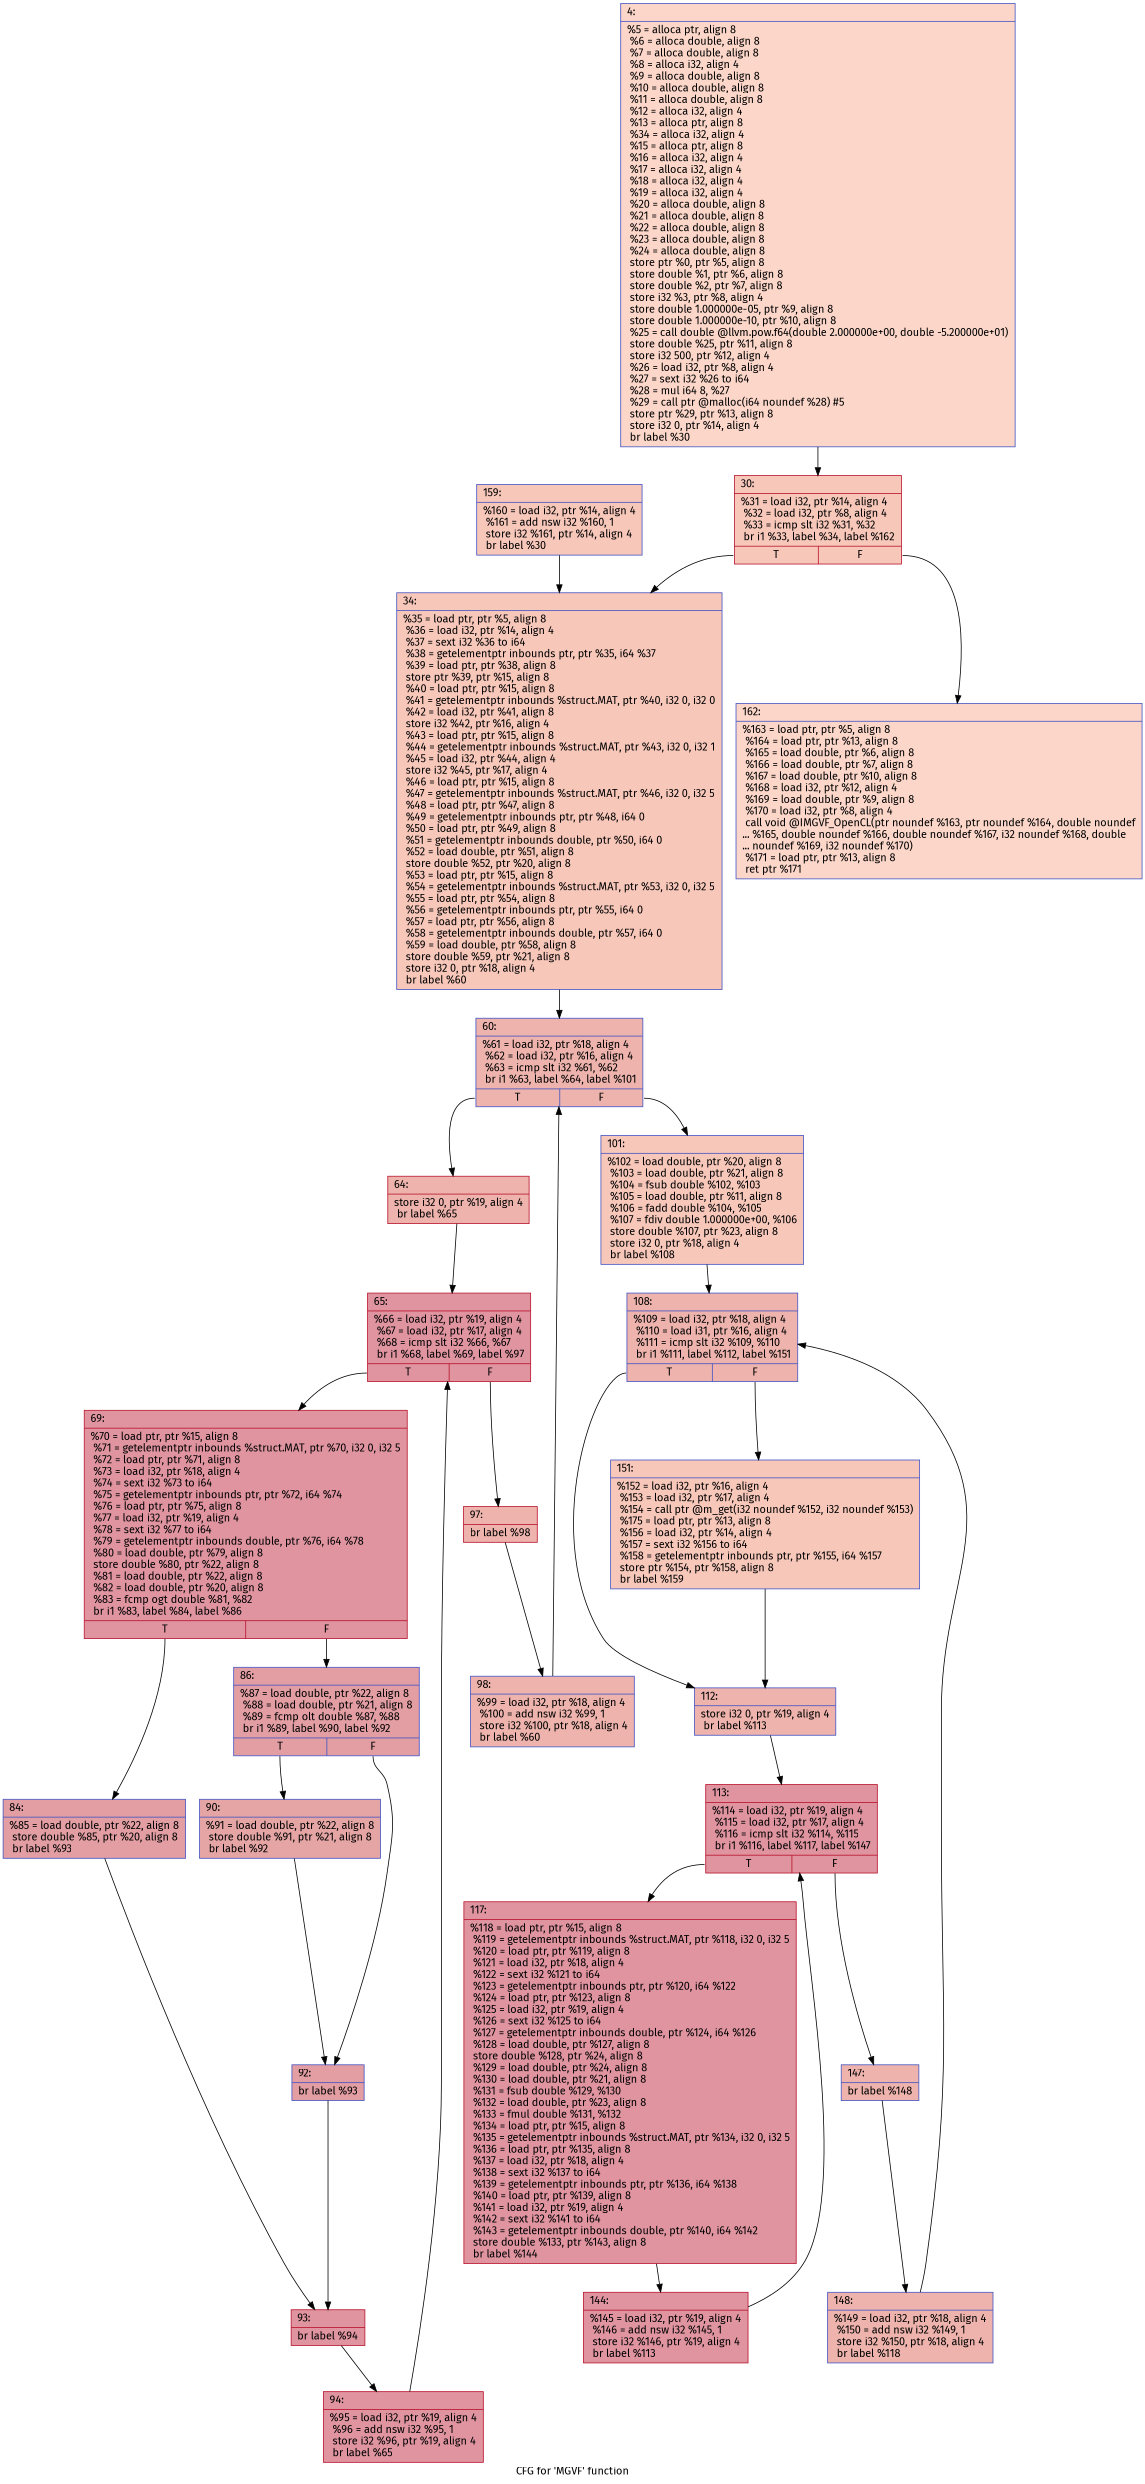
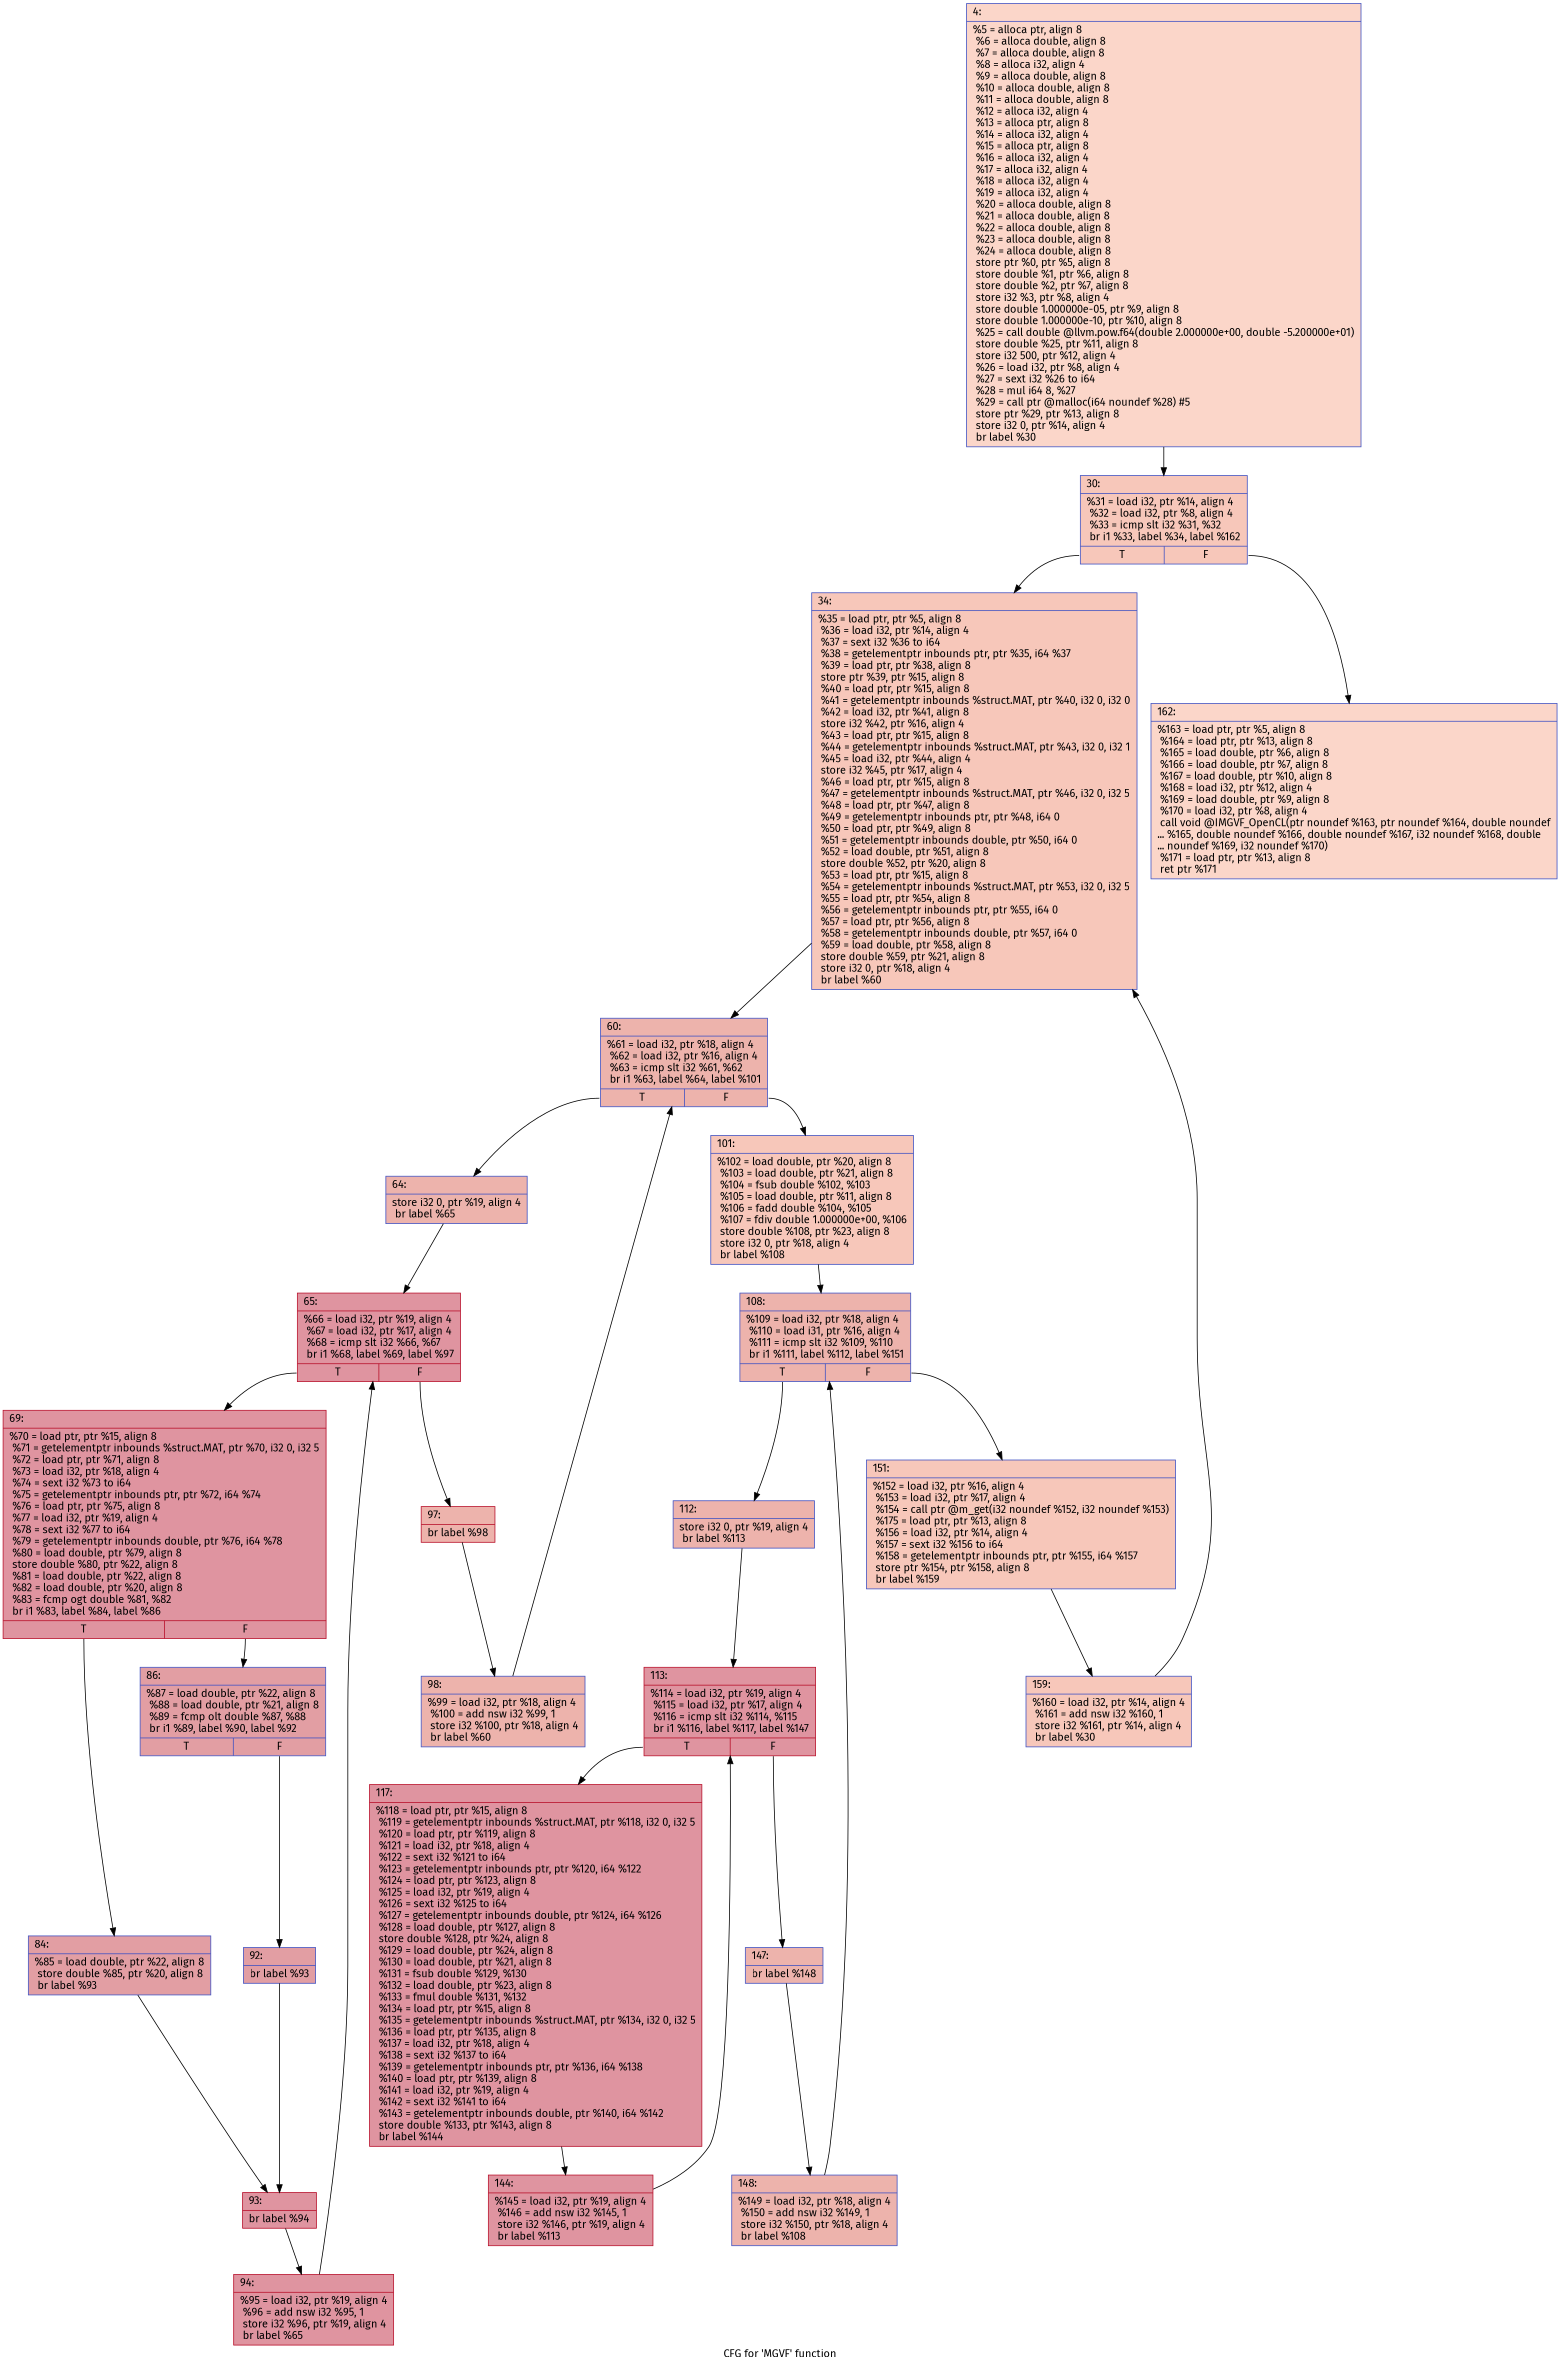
(686, 135) -> (1031, 135)
(818, 520) -> (1164, 520)
(458, 1200) -> (457, 1200)
(693, 1232) -> (804, 1232)
(765, 1634) -> (1070, 1629)
(290, 1829) -> none
(867, 2354) -> (772, 2236)
